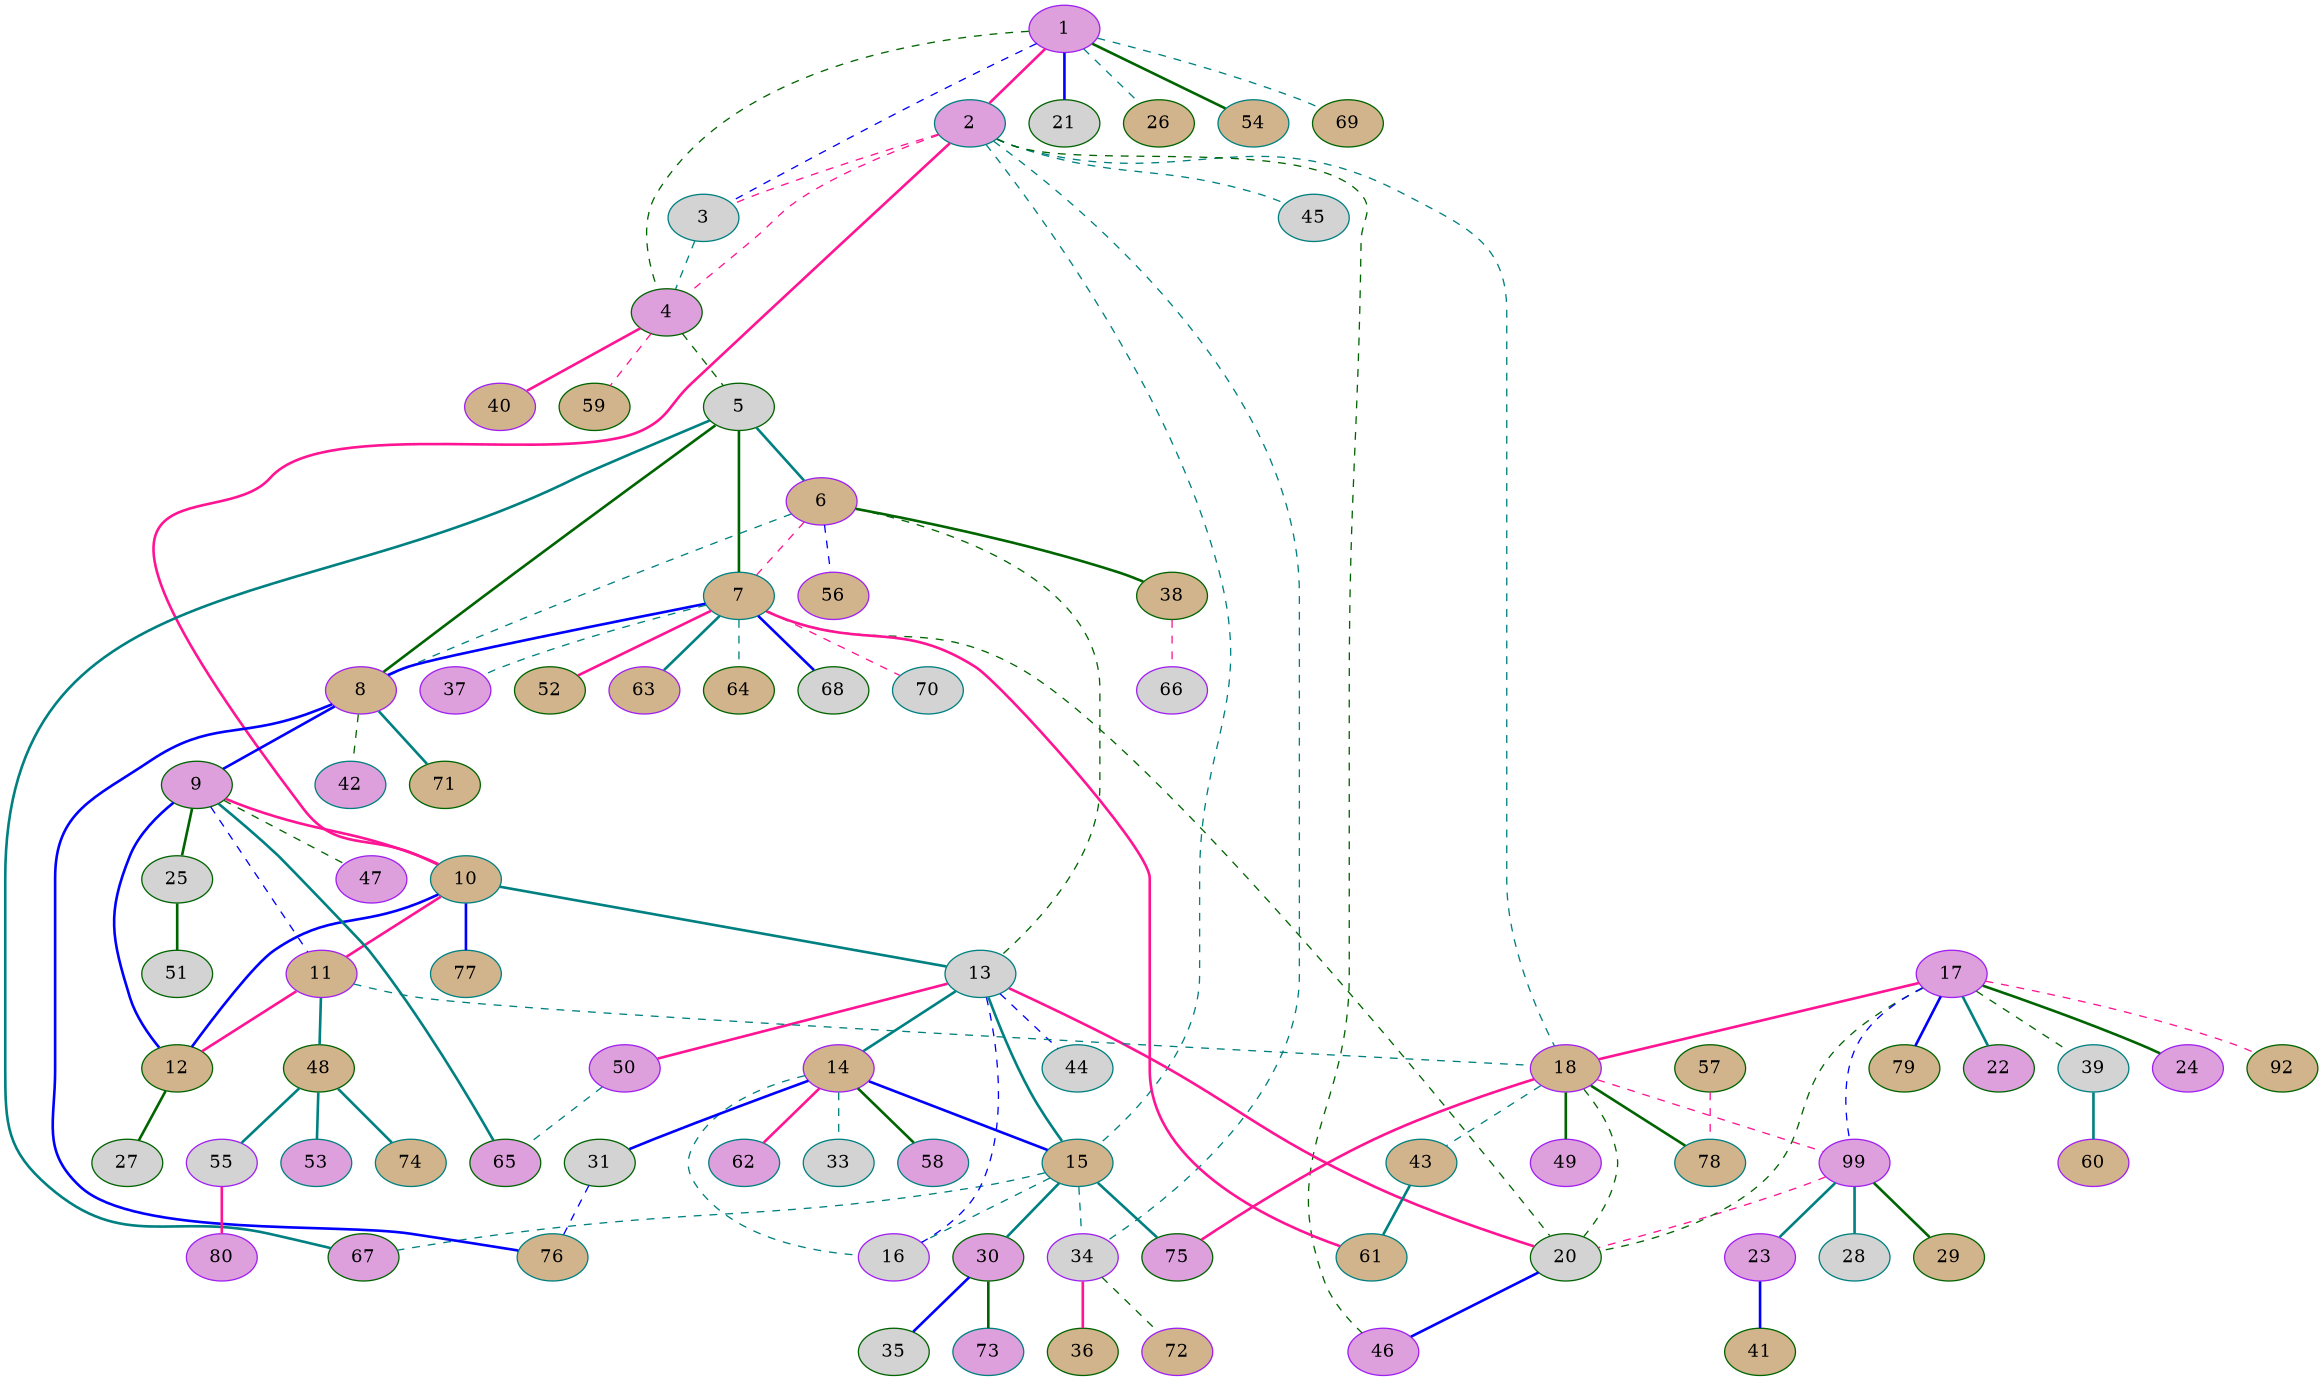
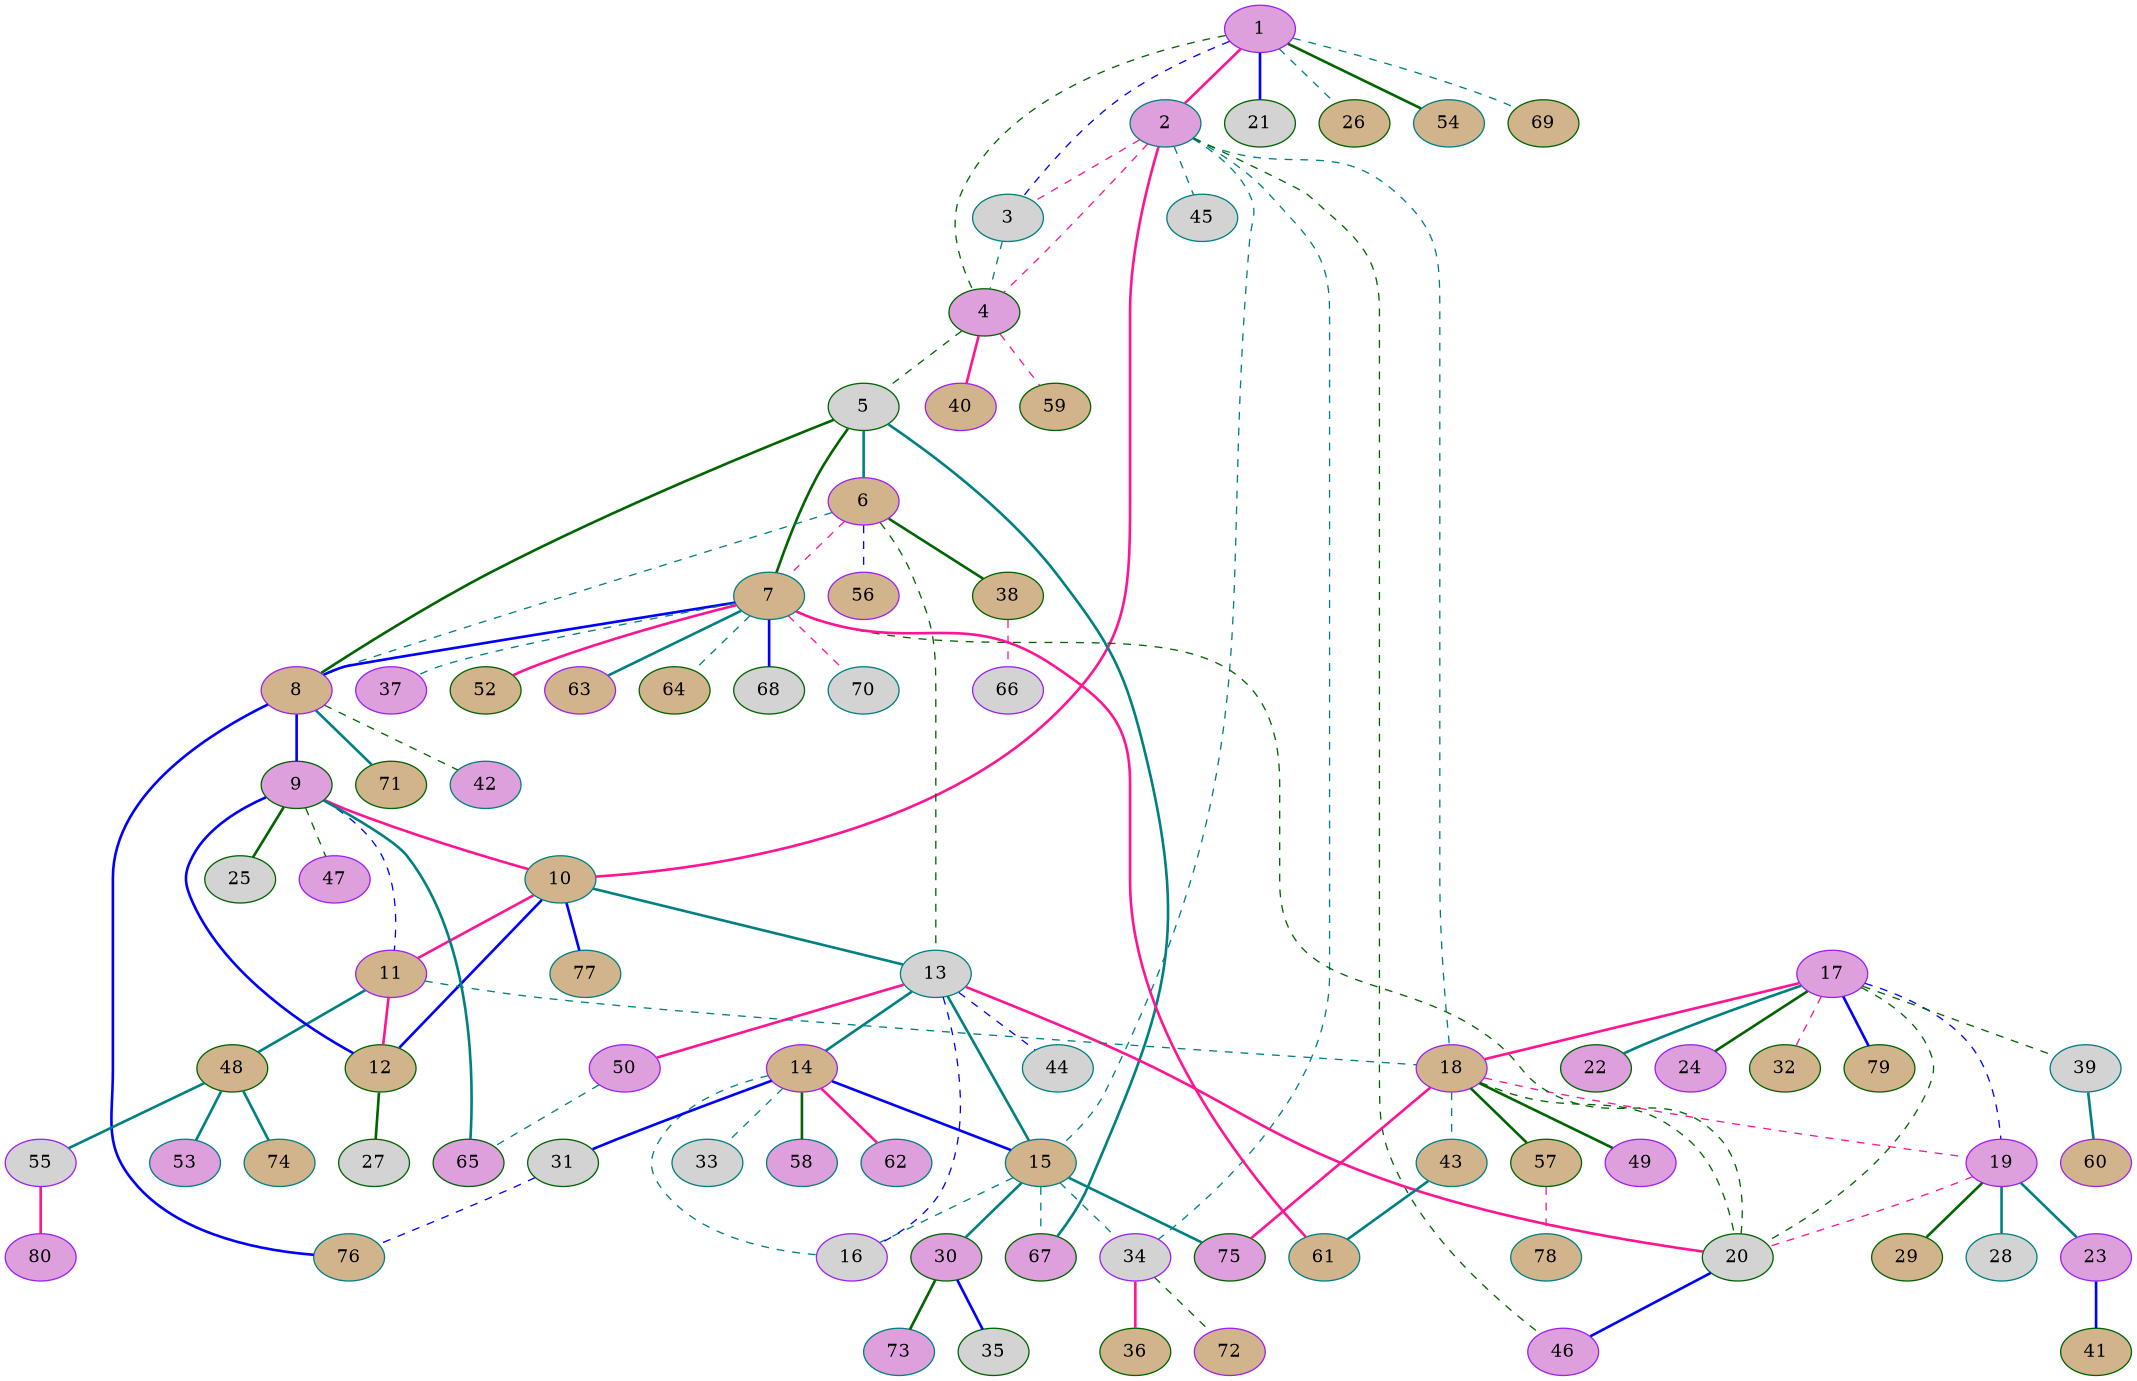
(177, 974) -> none
(2282, 1068) -> (1785, 1068)
(1638, 1116) -> (1499, 1115)
(1855, 1163) -> (2002, 1163)
